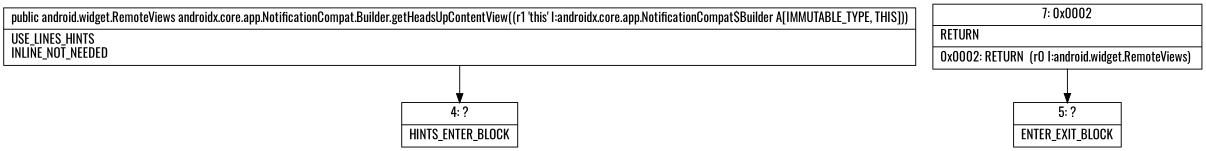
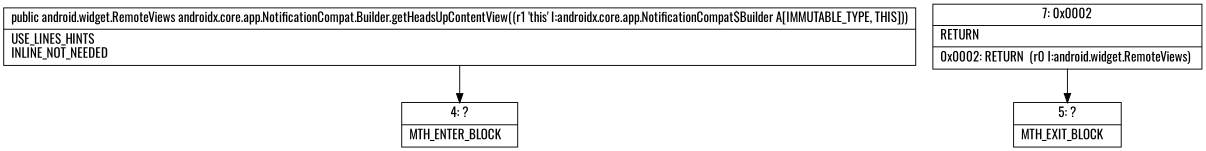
(460, 135) -> (456, 135)
(1067, 135) -> (1062, 135)
